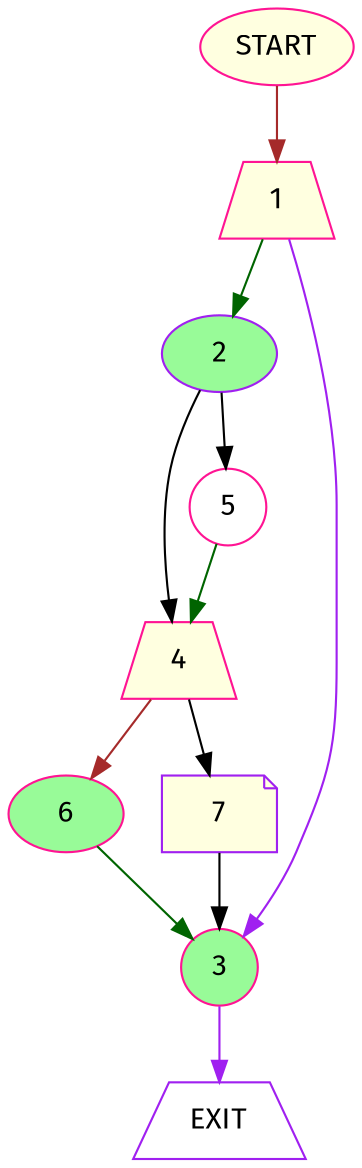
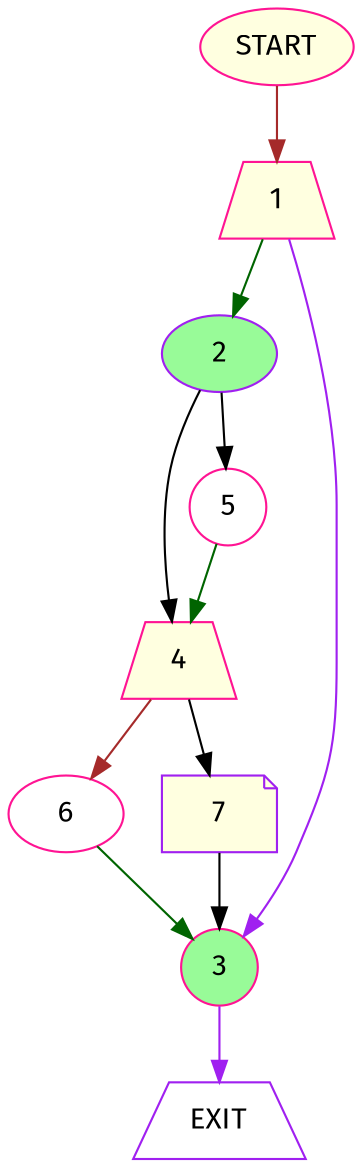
(66, 814) -> (66, 814)
